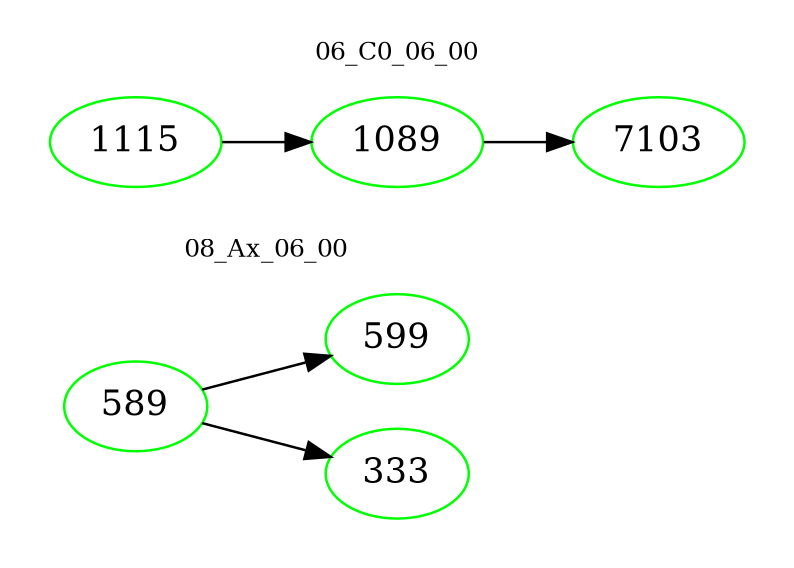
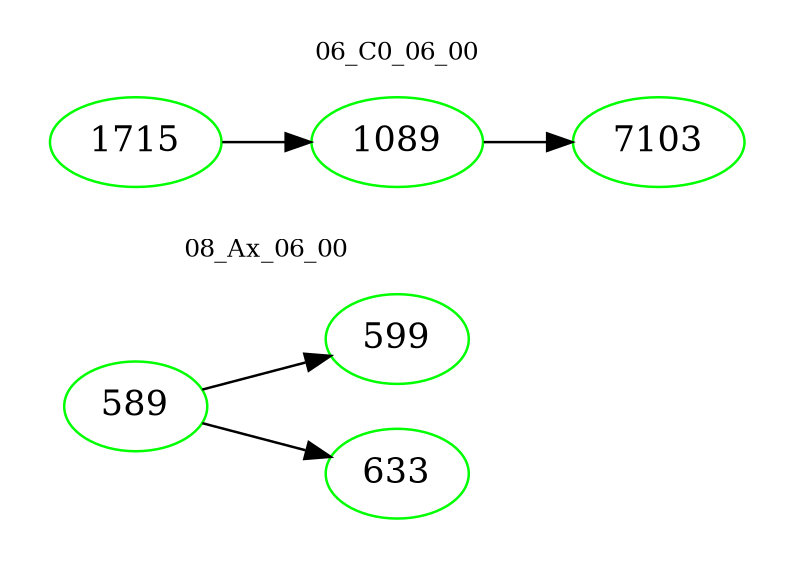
(136, 142) -> (136, 142)
(397, 474) -> (397, 474)
